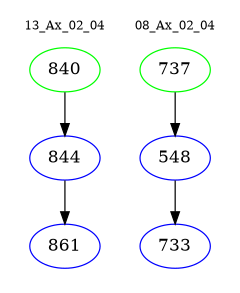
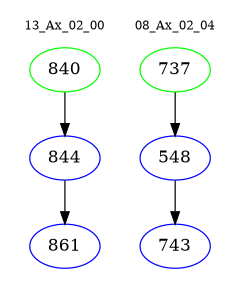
(65, 26) -> (65, 26)
(175, 246) -> (175, 246)
